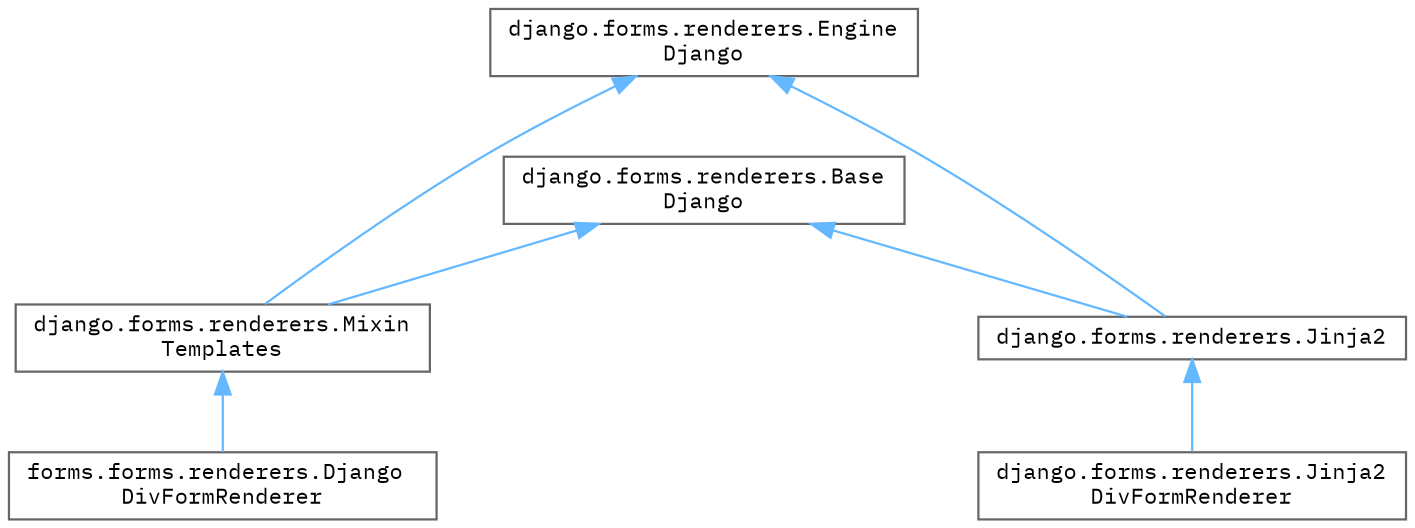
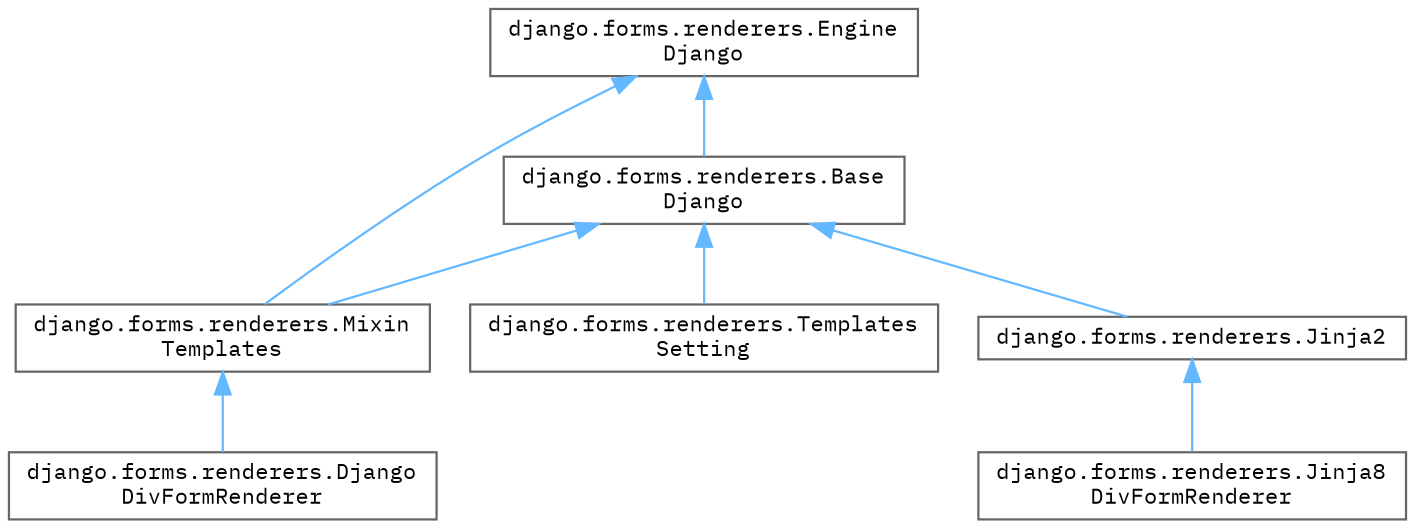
(983, 193) -> (704, 128)
none -> (704, 338)
(223, 486) -> (223, 486)
(1192, 486) -> (1192, 486)
